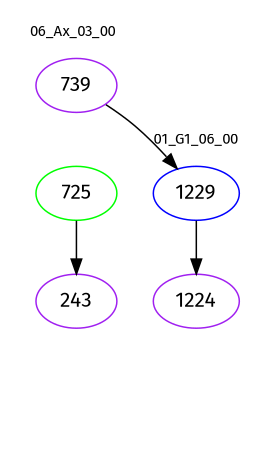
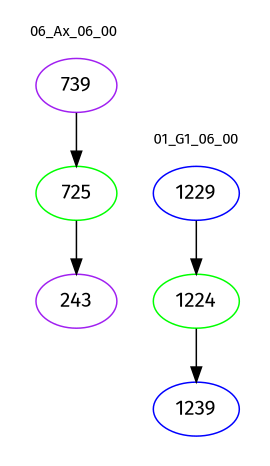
(73, 32) -> (73, 32)
(151, 141) -> (76, 132)
(196, 301) -> (196, 301)
none -> (196, 409)
